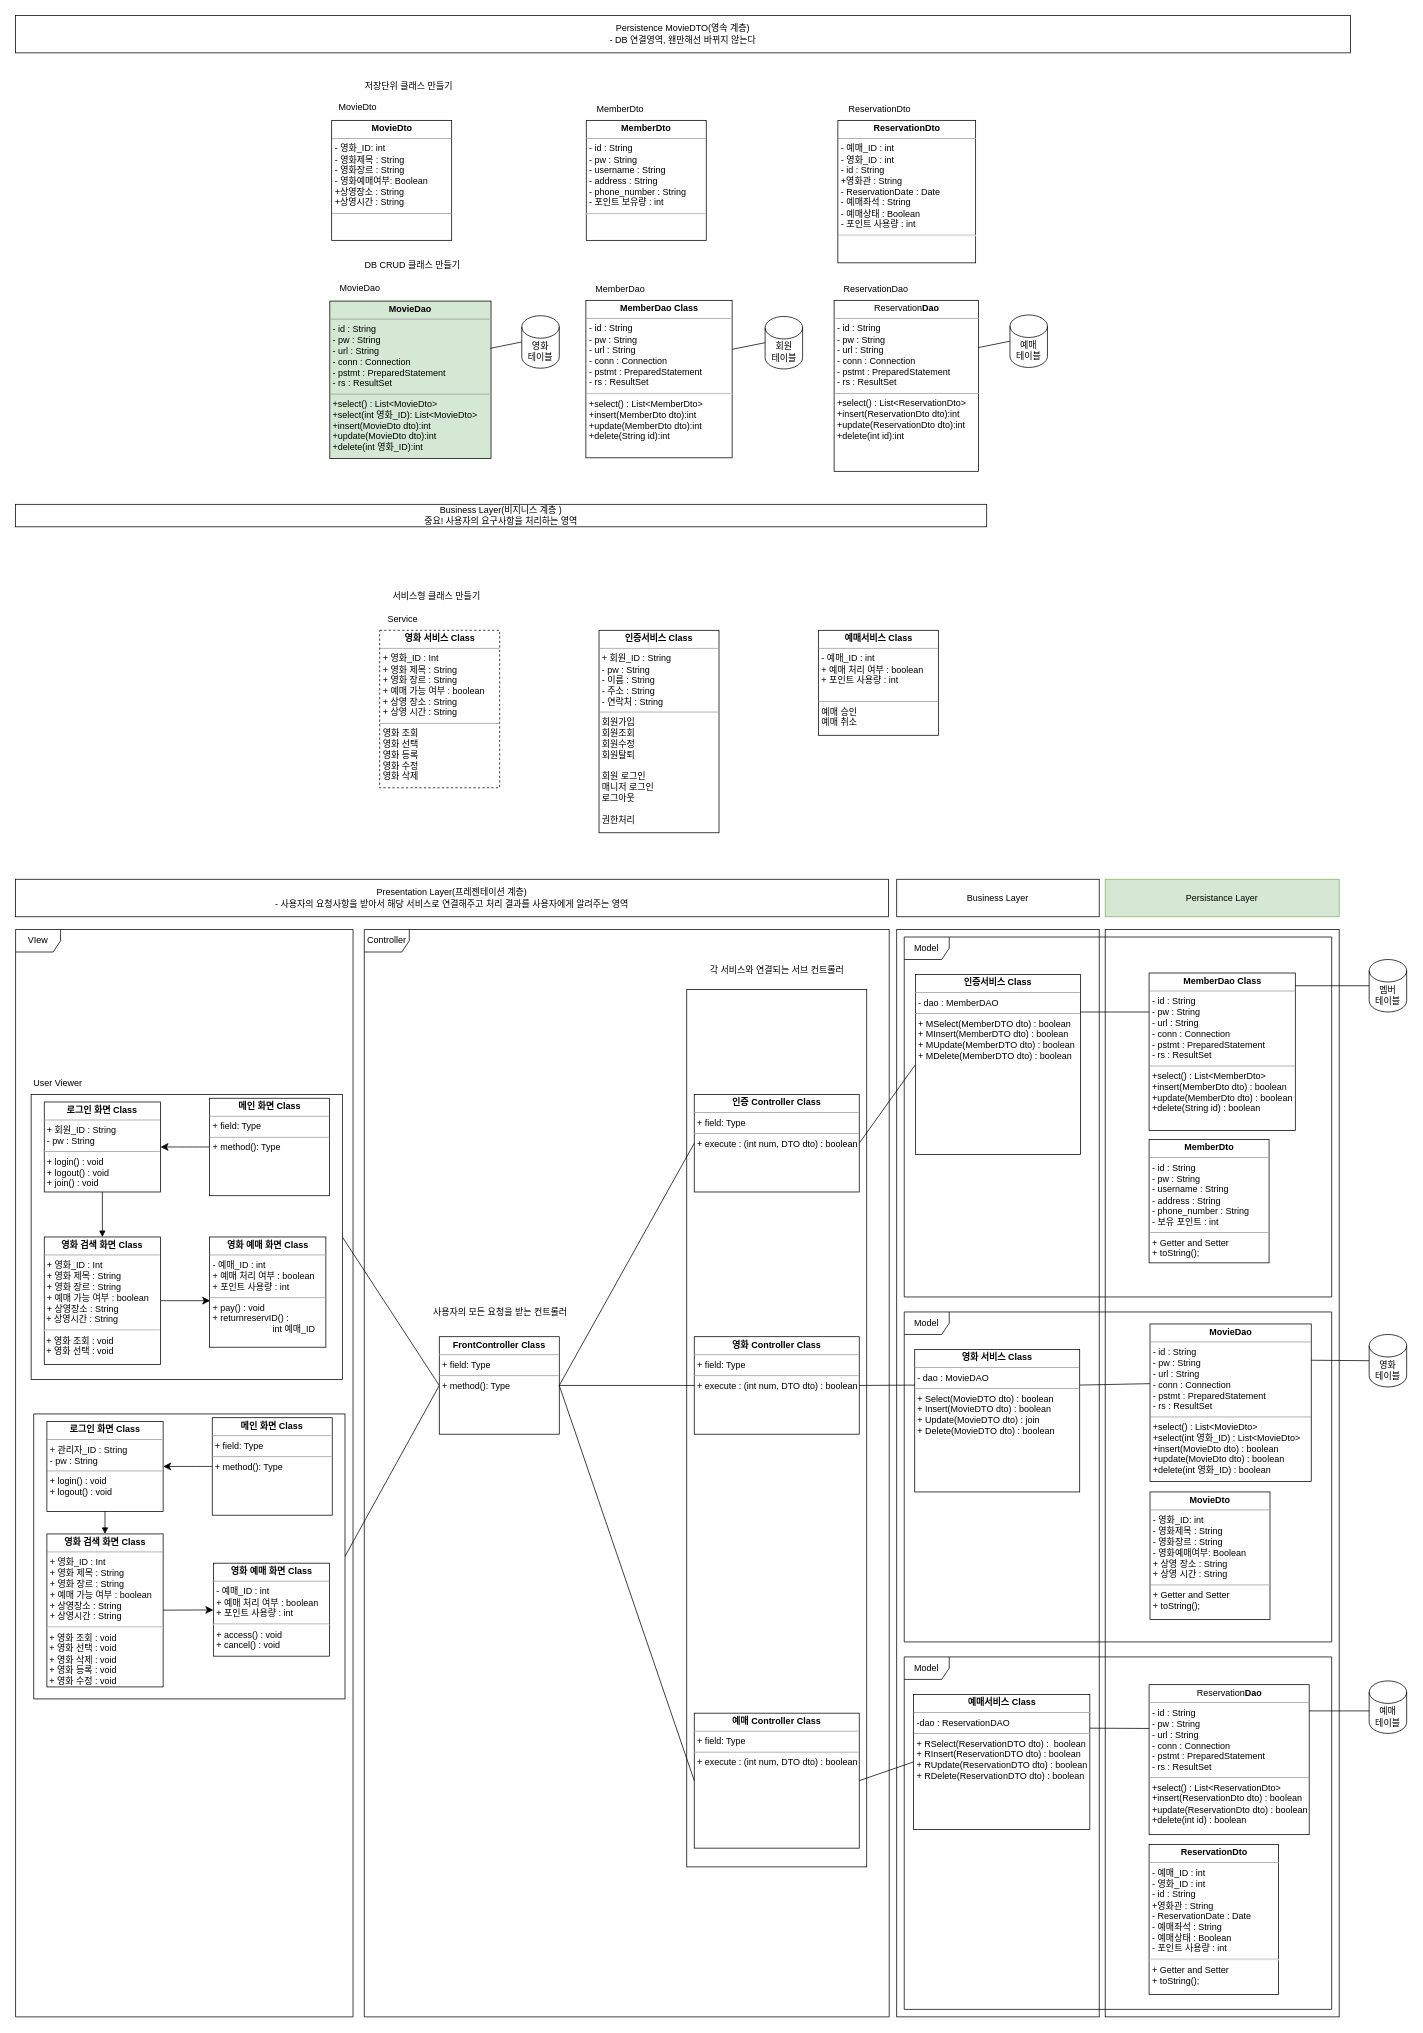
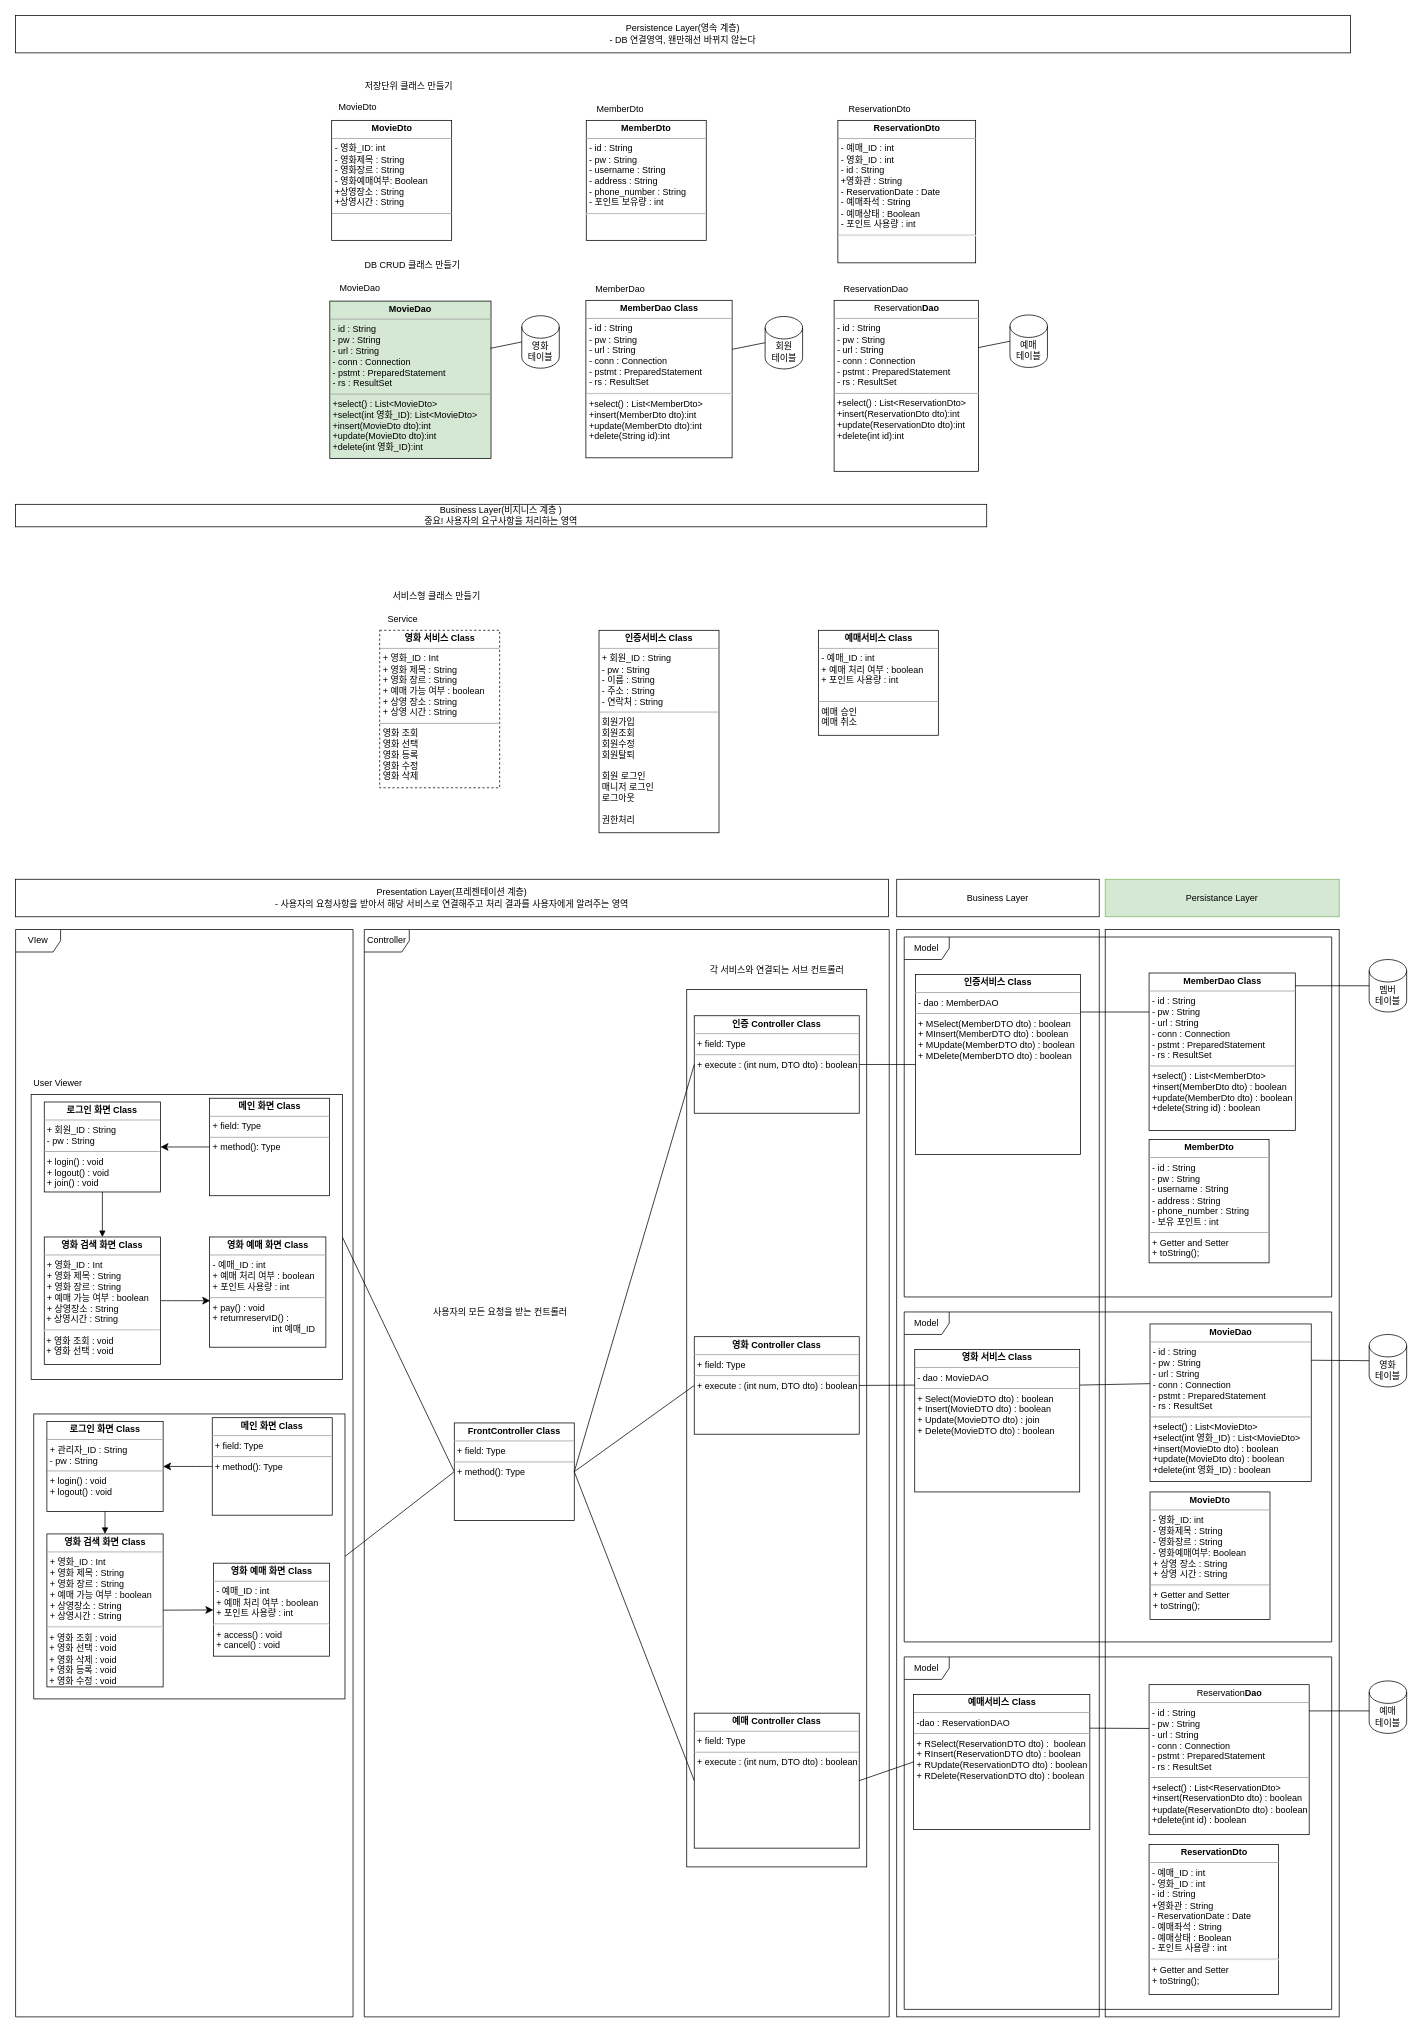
(683, 34) -> (683, 34)
(777, 1143) -> (777, 1065)
(499, 1386) -> (514, 1472)
